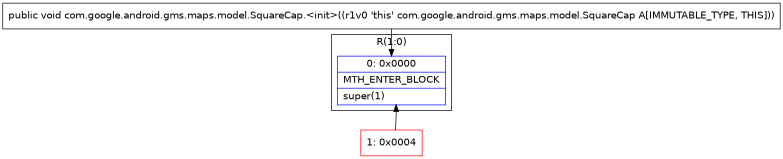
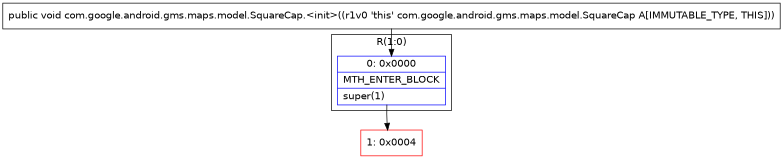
(396, 121) -> (387, 115)
